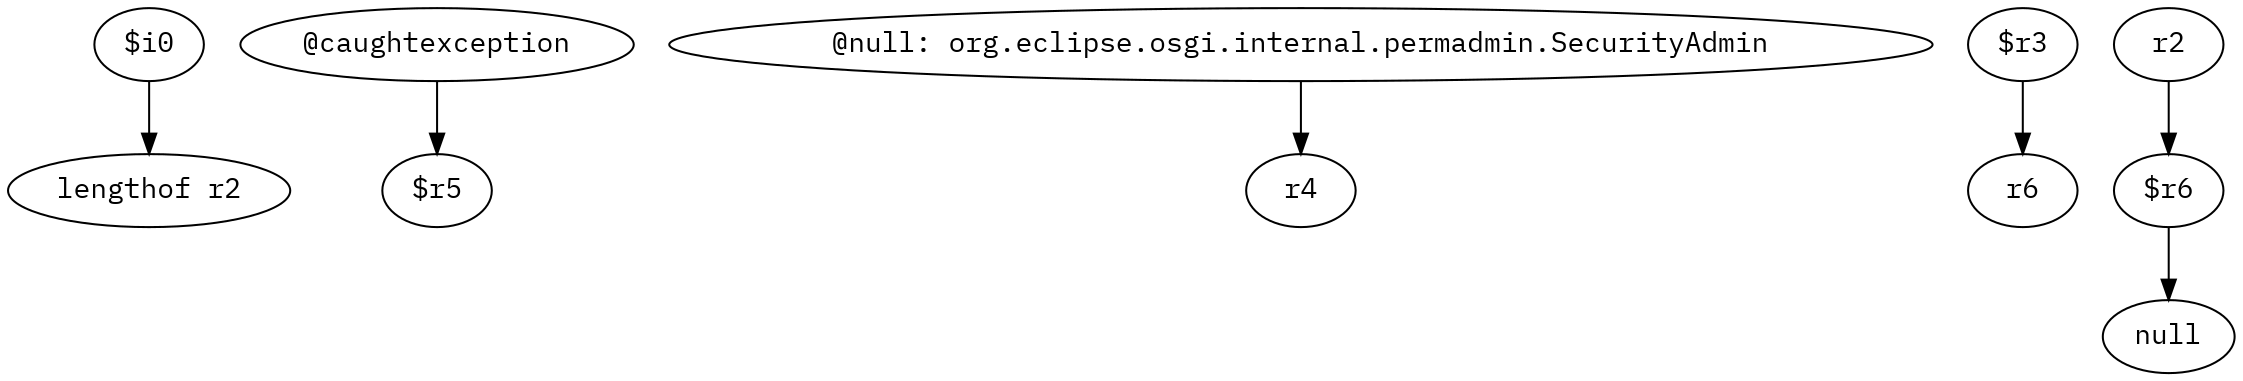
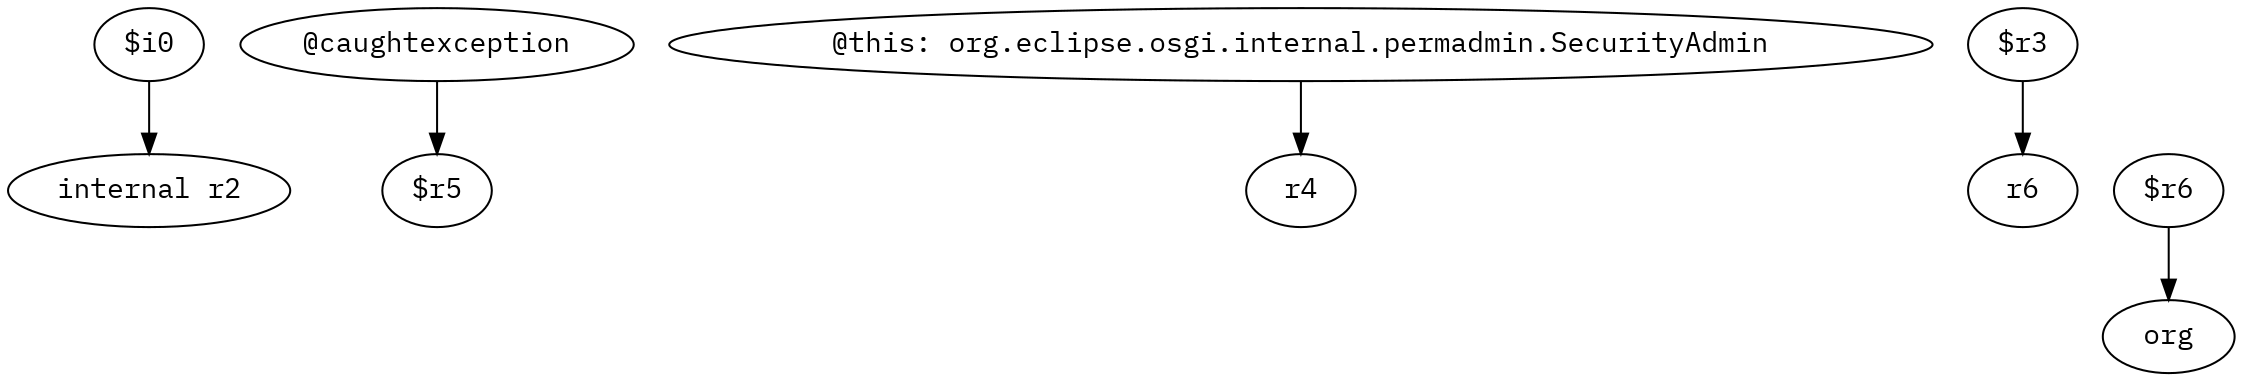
(1301, 45) -> (1301, 45)
(2169, 45) -> none
(149, 191) -> (149, 191)
(2169, 337) -> (2169, 337)
